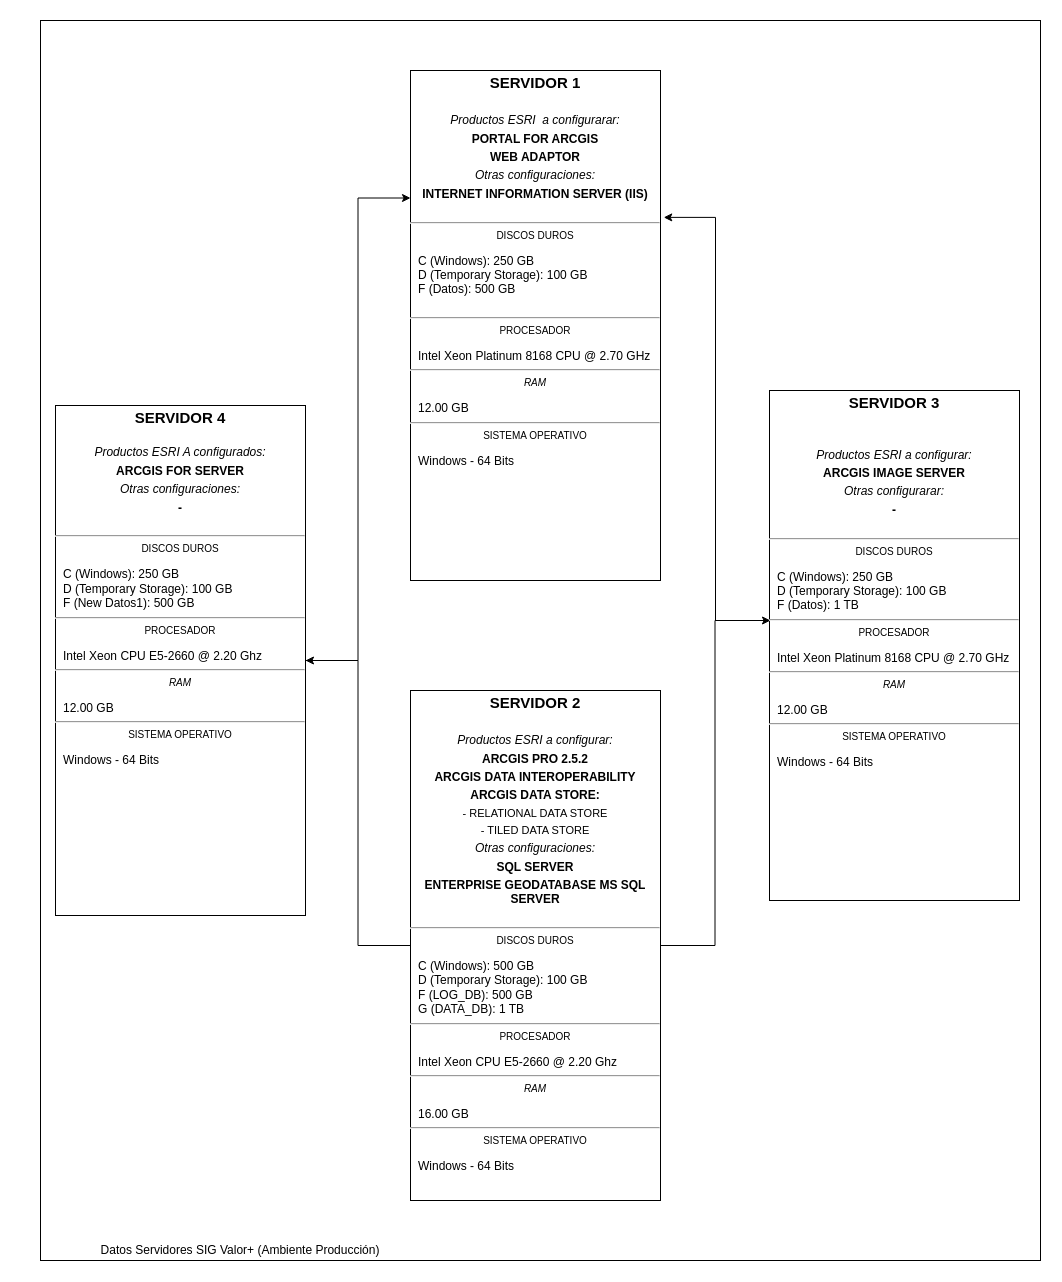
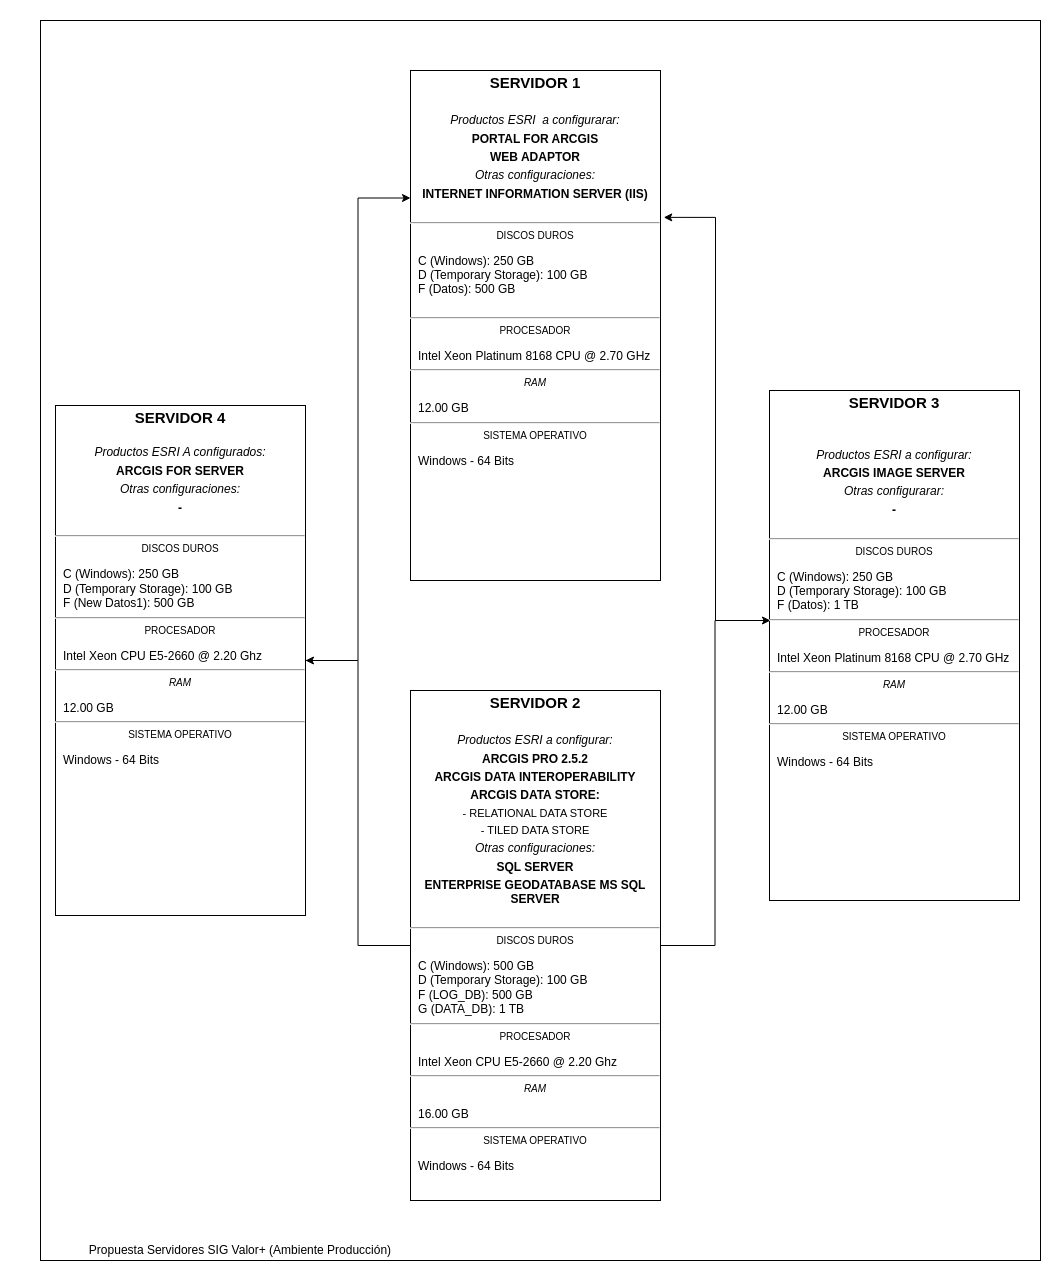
(241, 1251) -> (241, 1251)
